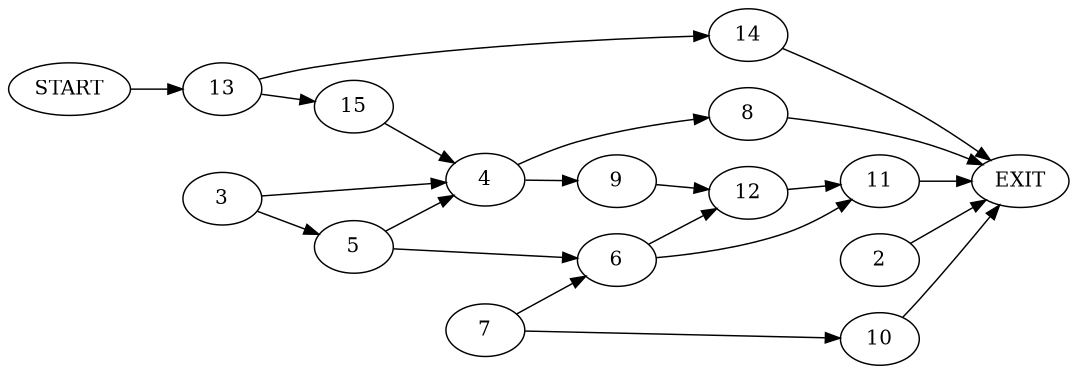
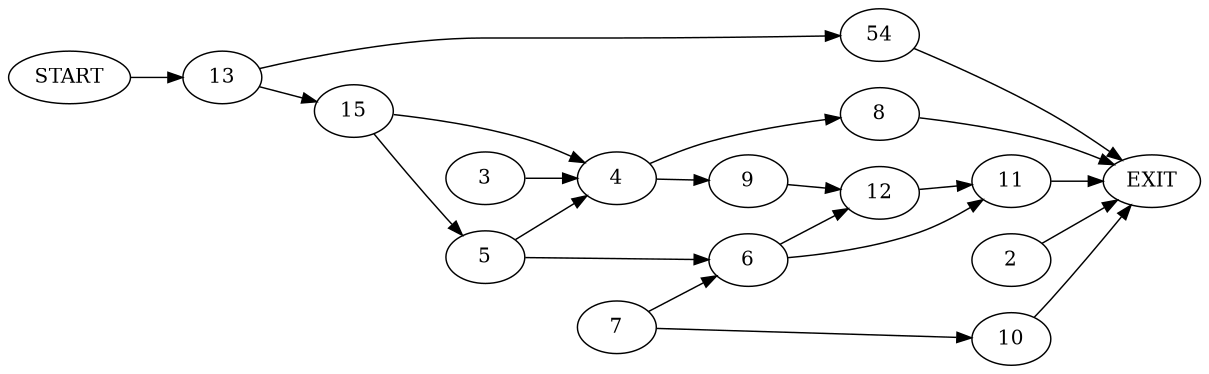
(748, 35) -> (880, 35)
(281, 220) -> (412, 180)
